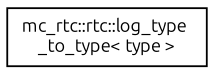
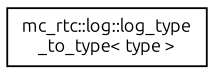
(107, 37) -> (107, 37)
